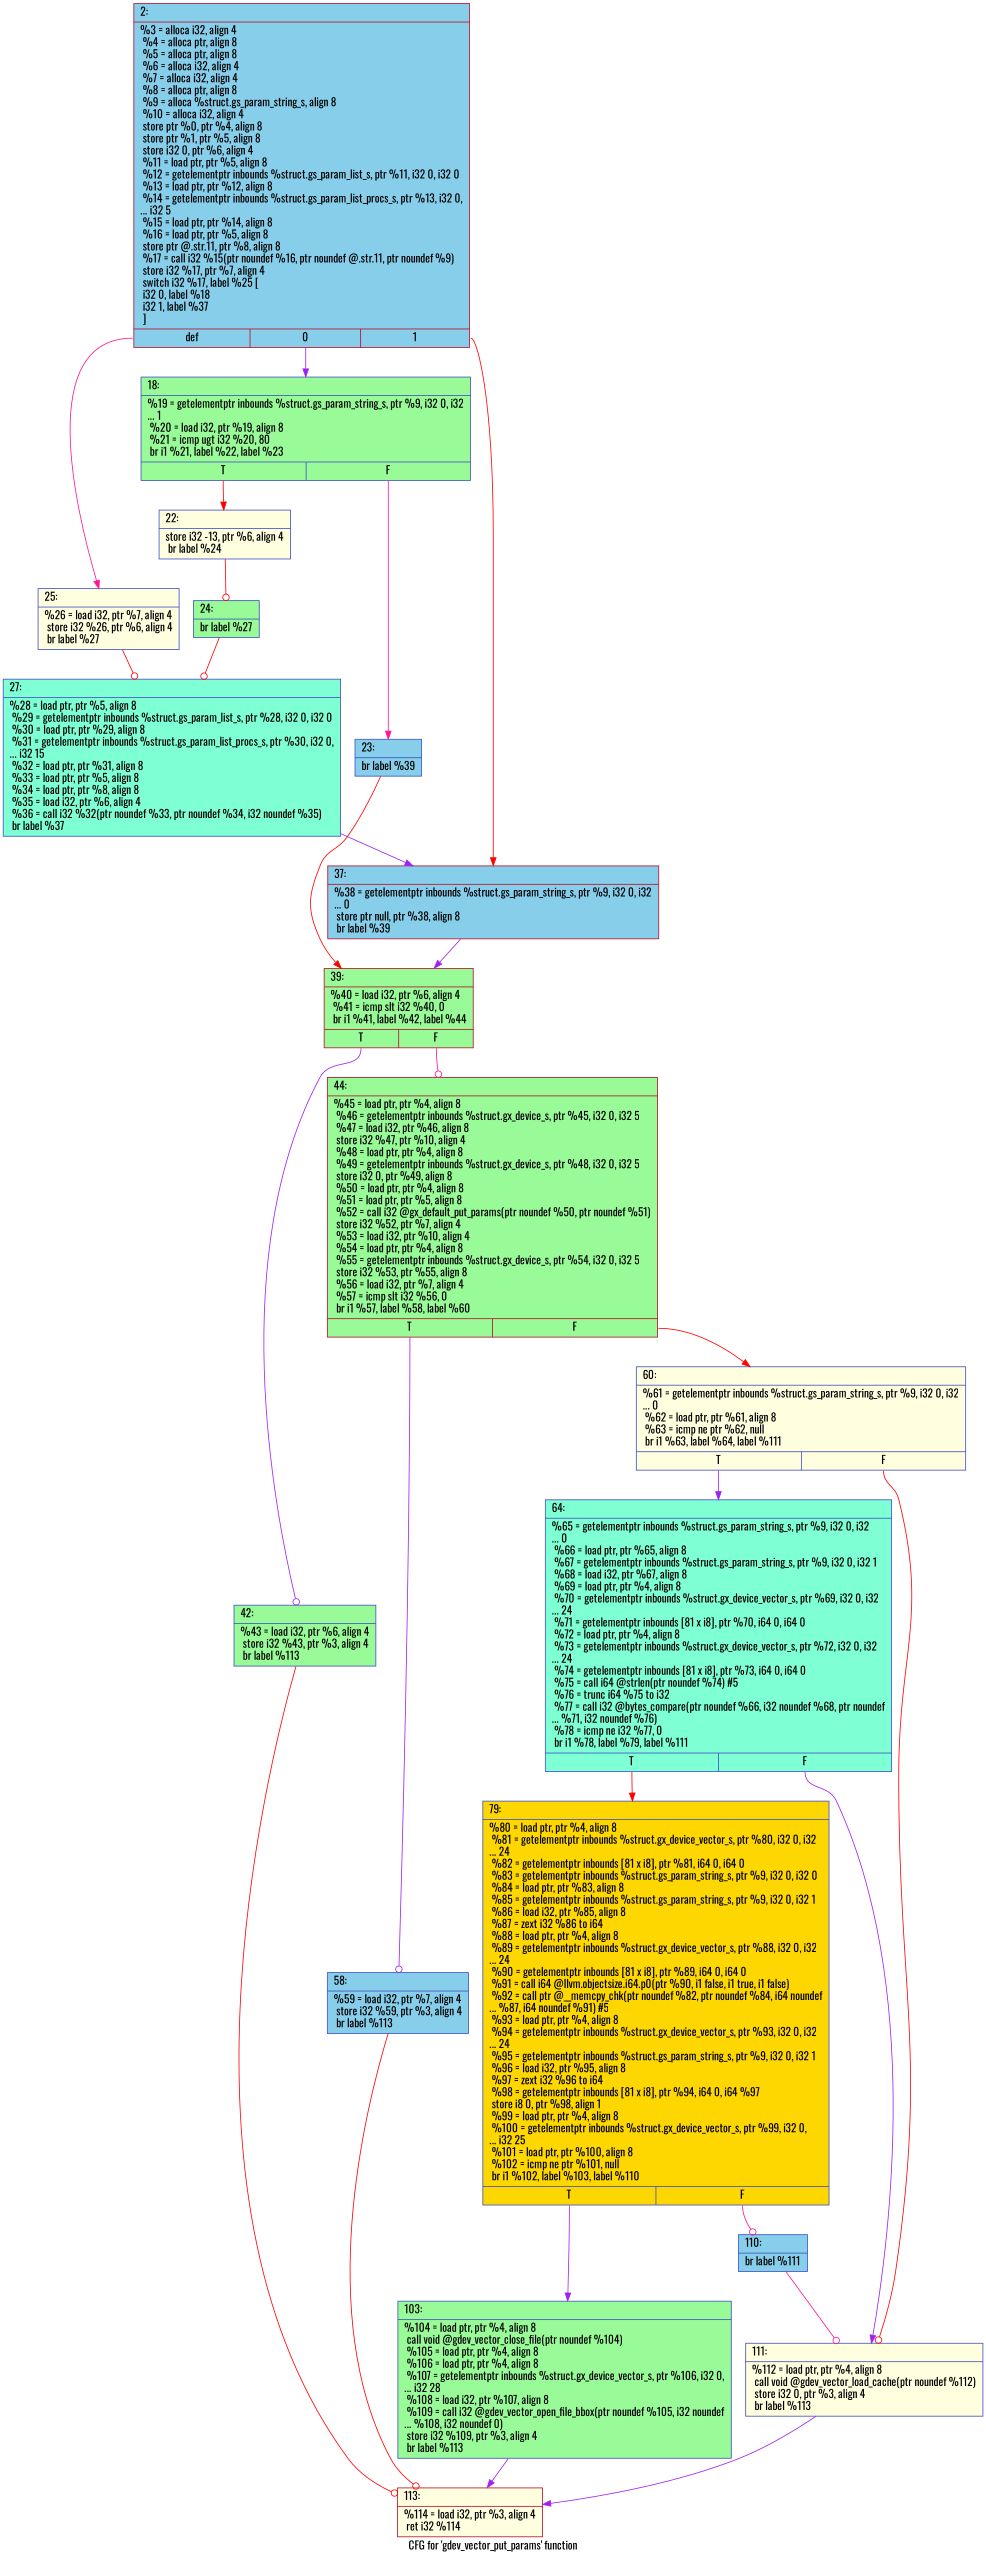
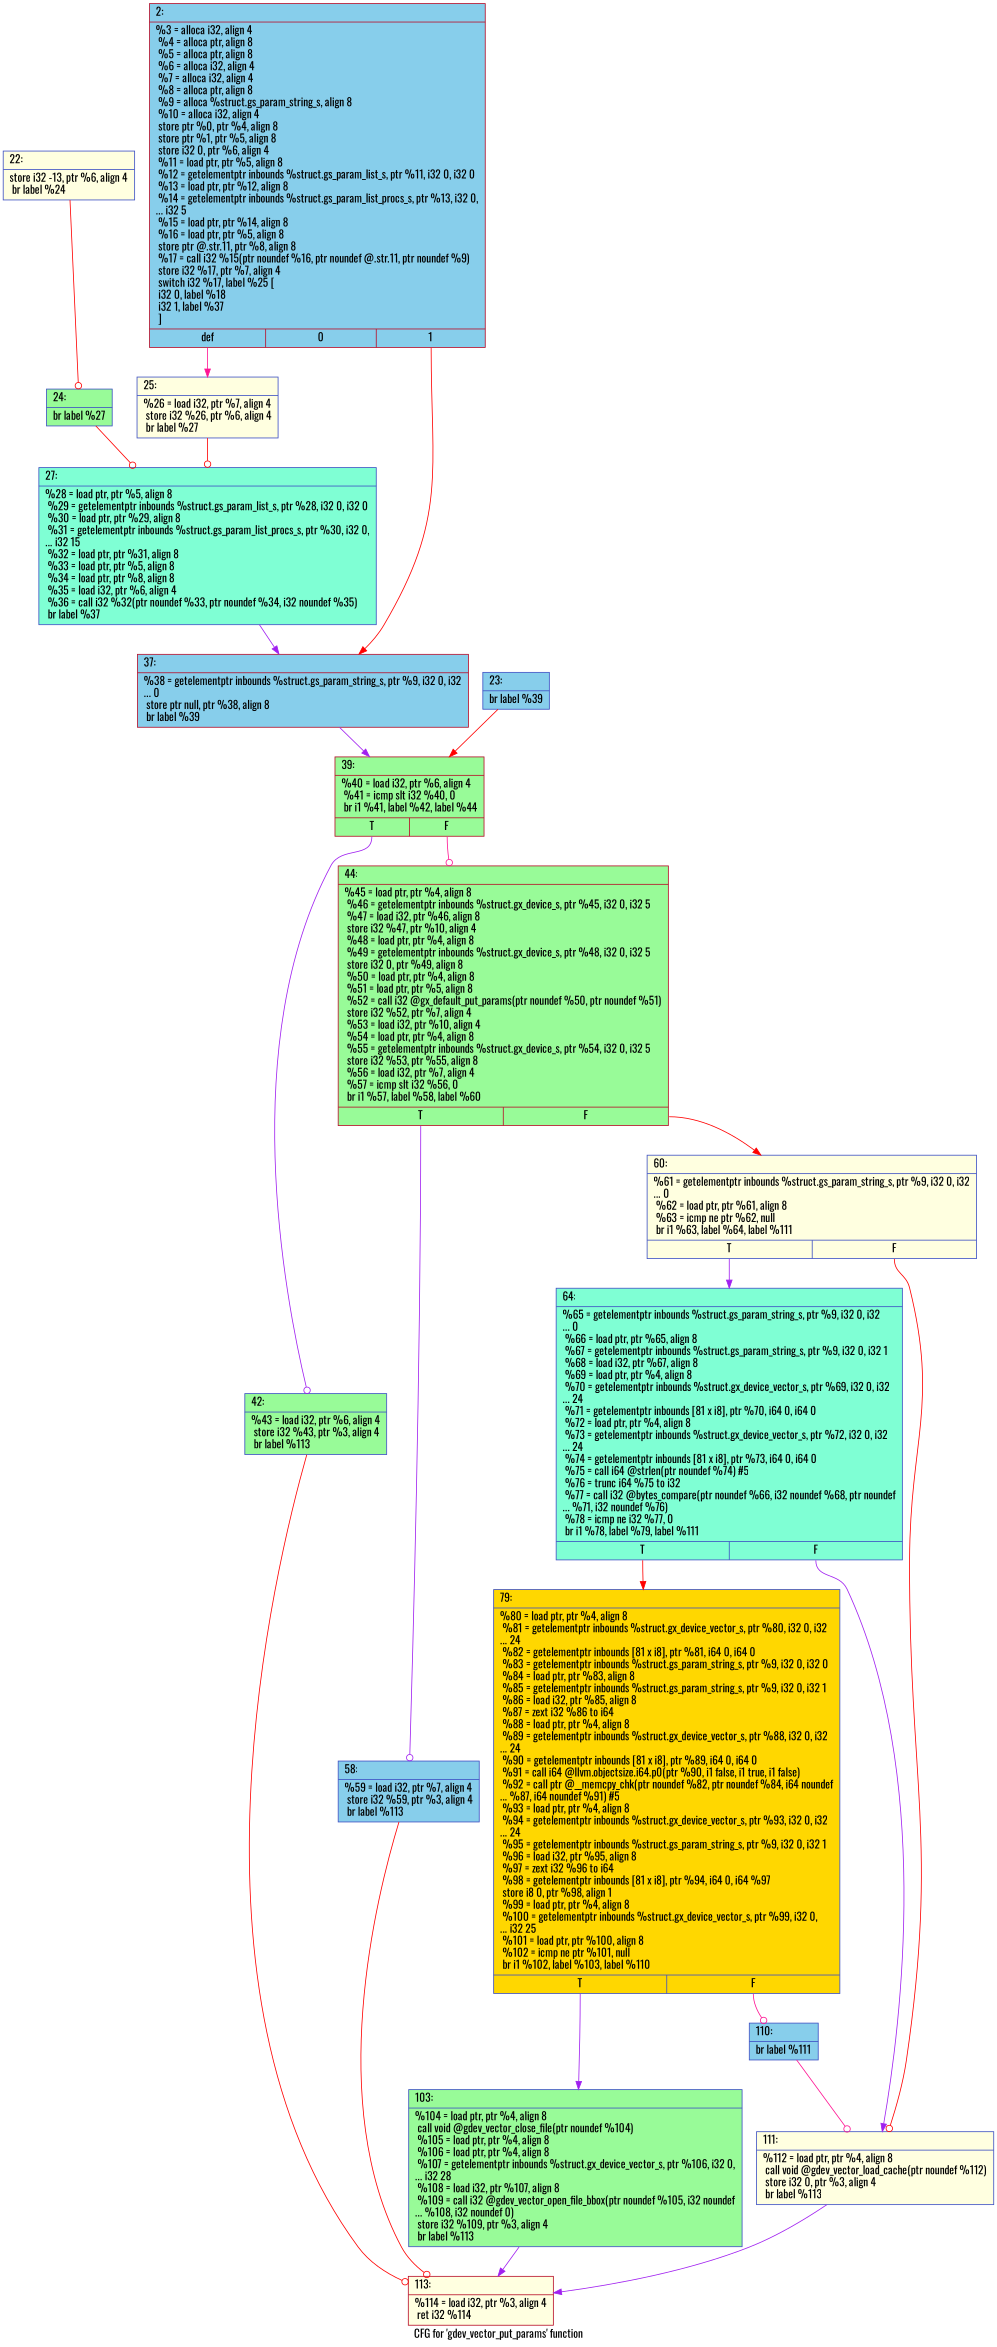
(306, 429) -> none
